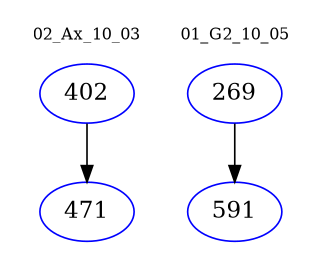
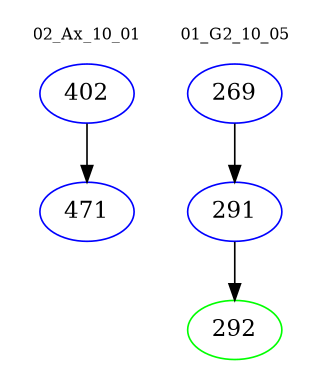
(87, 35) -> (87, 35)
(235, 212) -> (235, 212)
none -> (235, 330)
